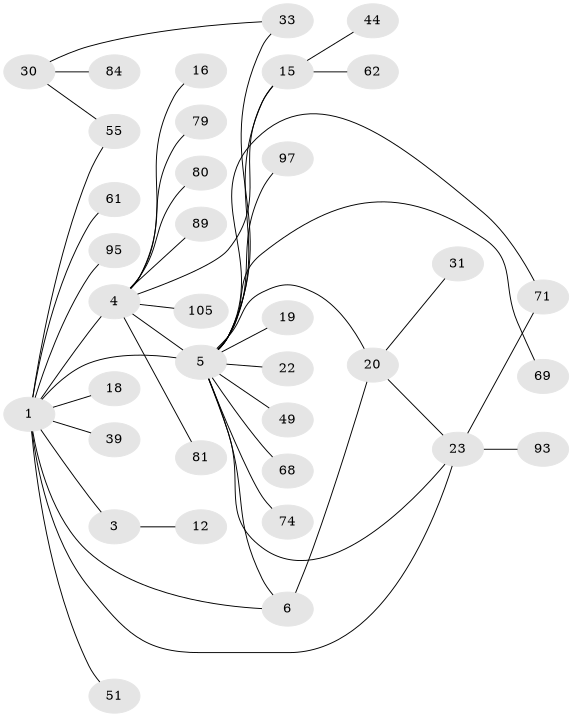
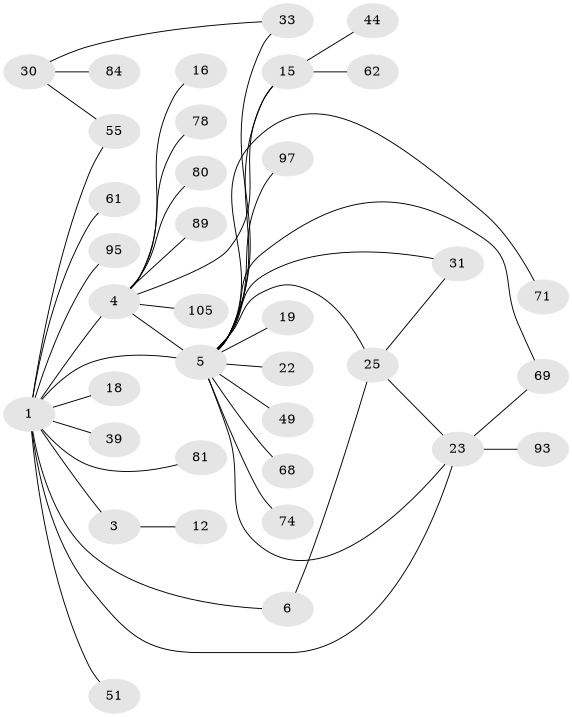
(201, 122) -> (201, 122)
(373, 365) -> (373, 365)
(501, 373) -> (501, 413)
(158, 380) -> (103, 469)
(249, 544) -> (303, 259)
